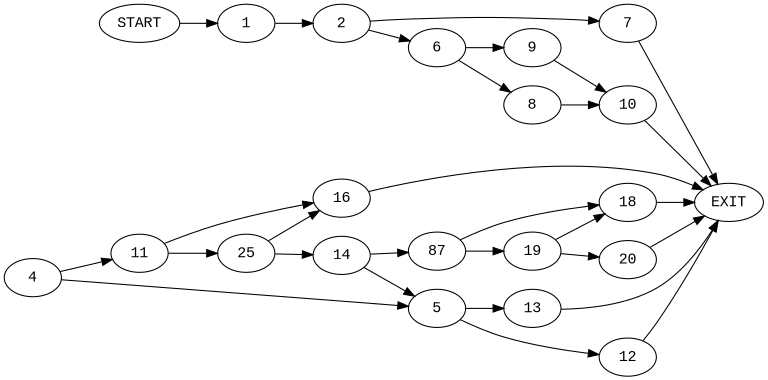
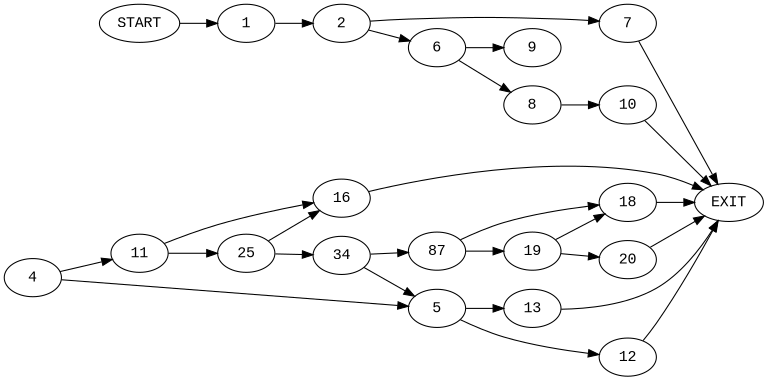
(576, 73) -> none
(342, 255) -> (342, 255)
